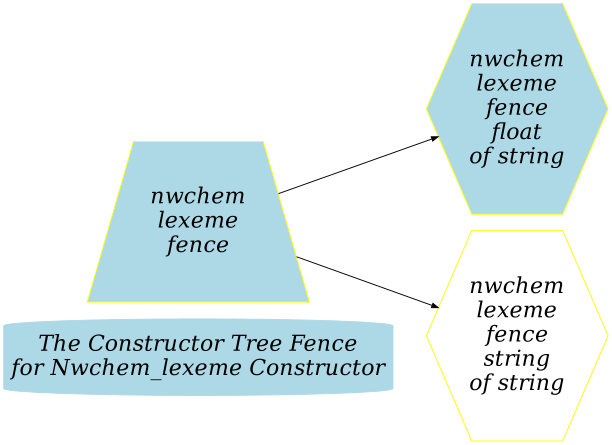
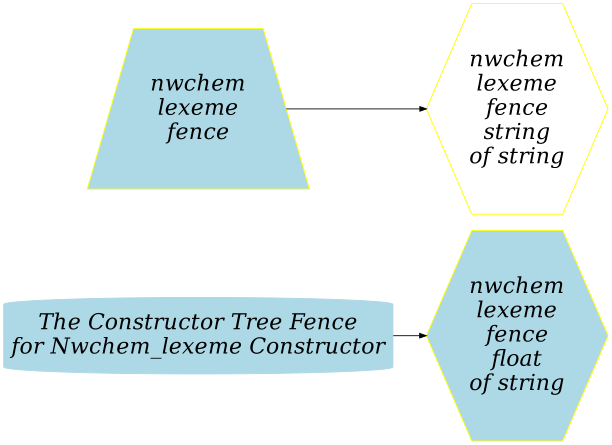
(355, 166) -> (406, 336)
